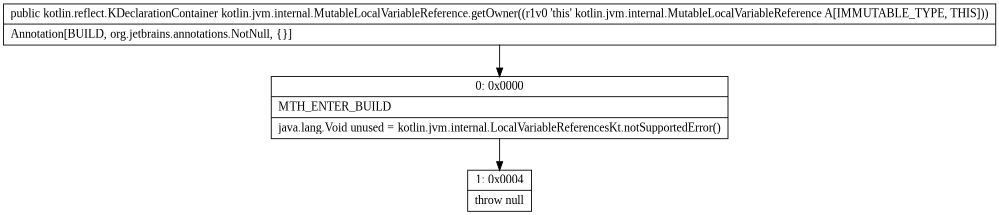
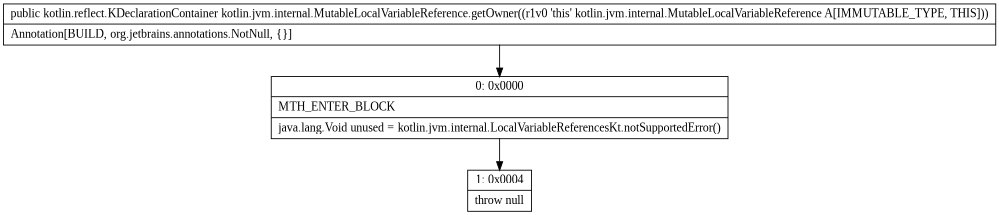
(335, 107) -> (337, 107)
